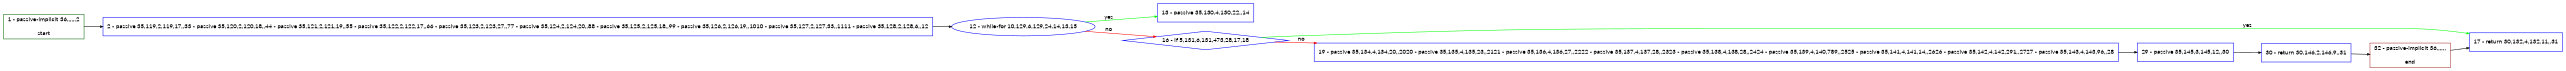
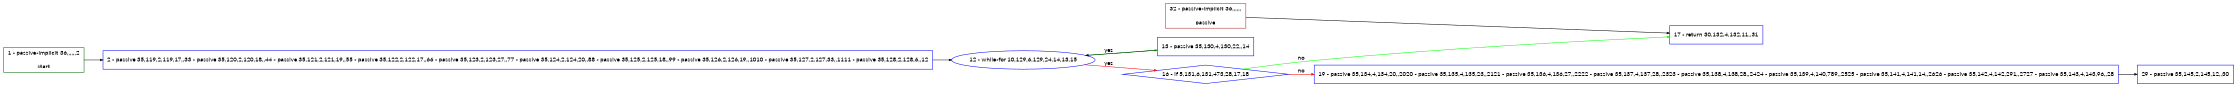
(2247, 25) -> (1301, 58)
(1109, 29) -> (1109, 63)
(2185, 52) -> (2185, 74)
none -> (1123, 53)
(2306, 53) -> none
(2410, 55) -> (1206, 16)
